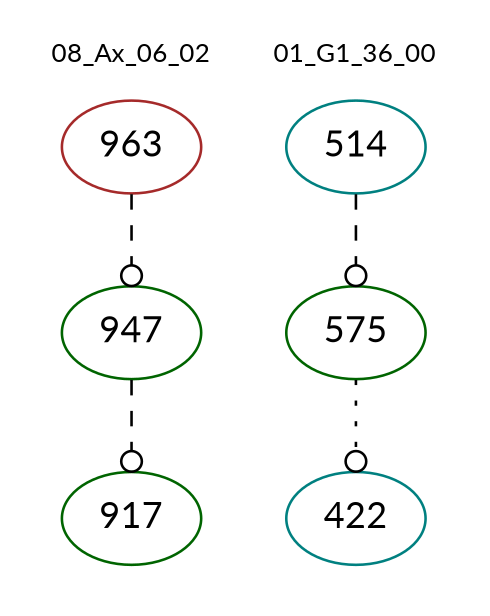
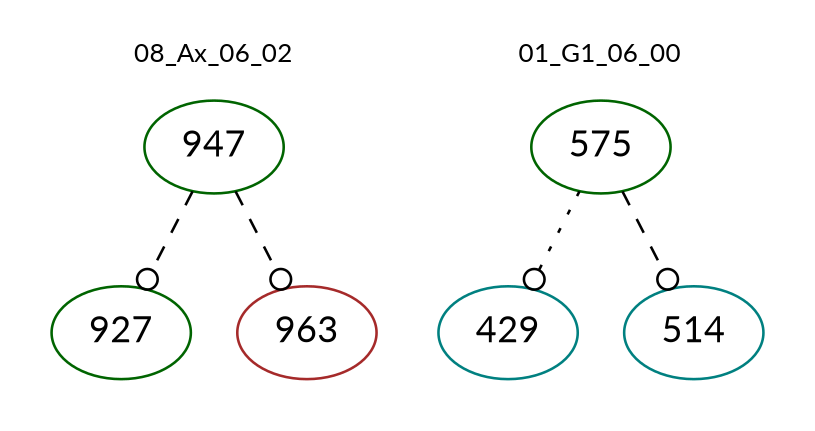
(356, 55) -> (601, 55)
(132, 230) -> (256, 231)
(356, 230) -> (643, 231)
(132, 518) -> (121, 333)
(356, 518) -> (508, 333)
